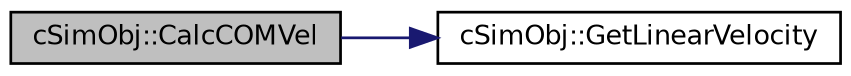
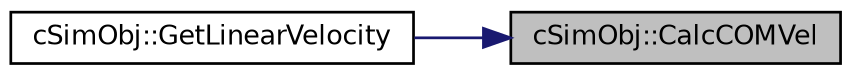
(376, 38) -> (449, 38)
